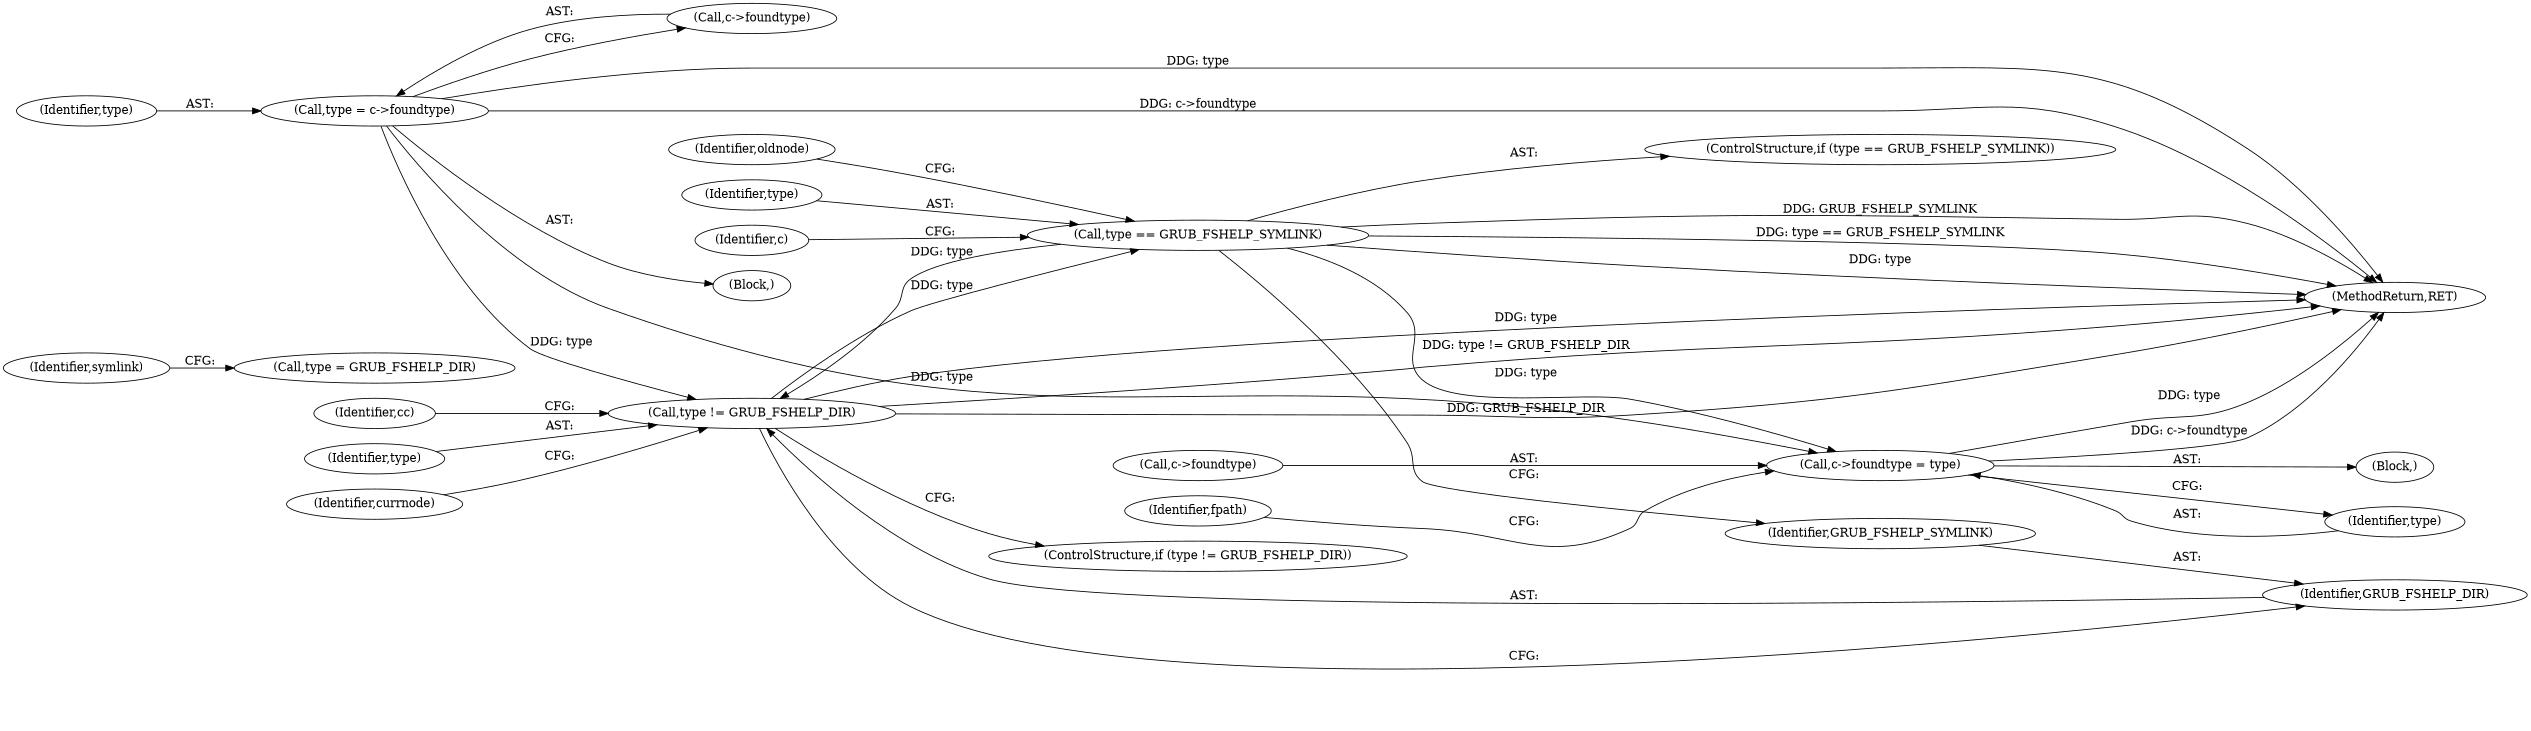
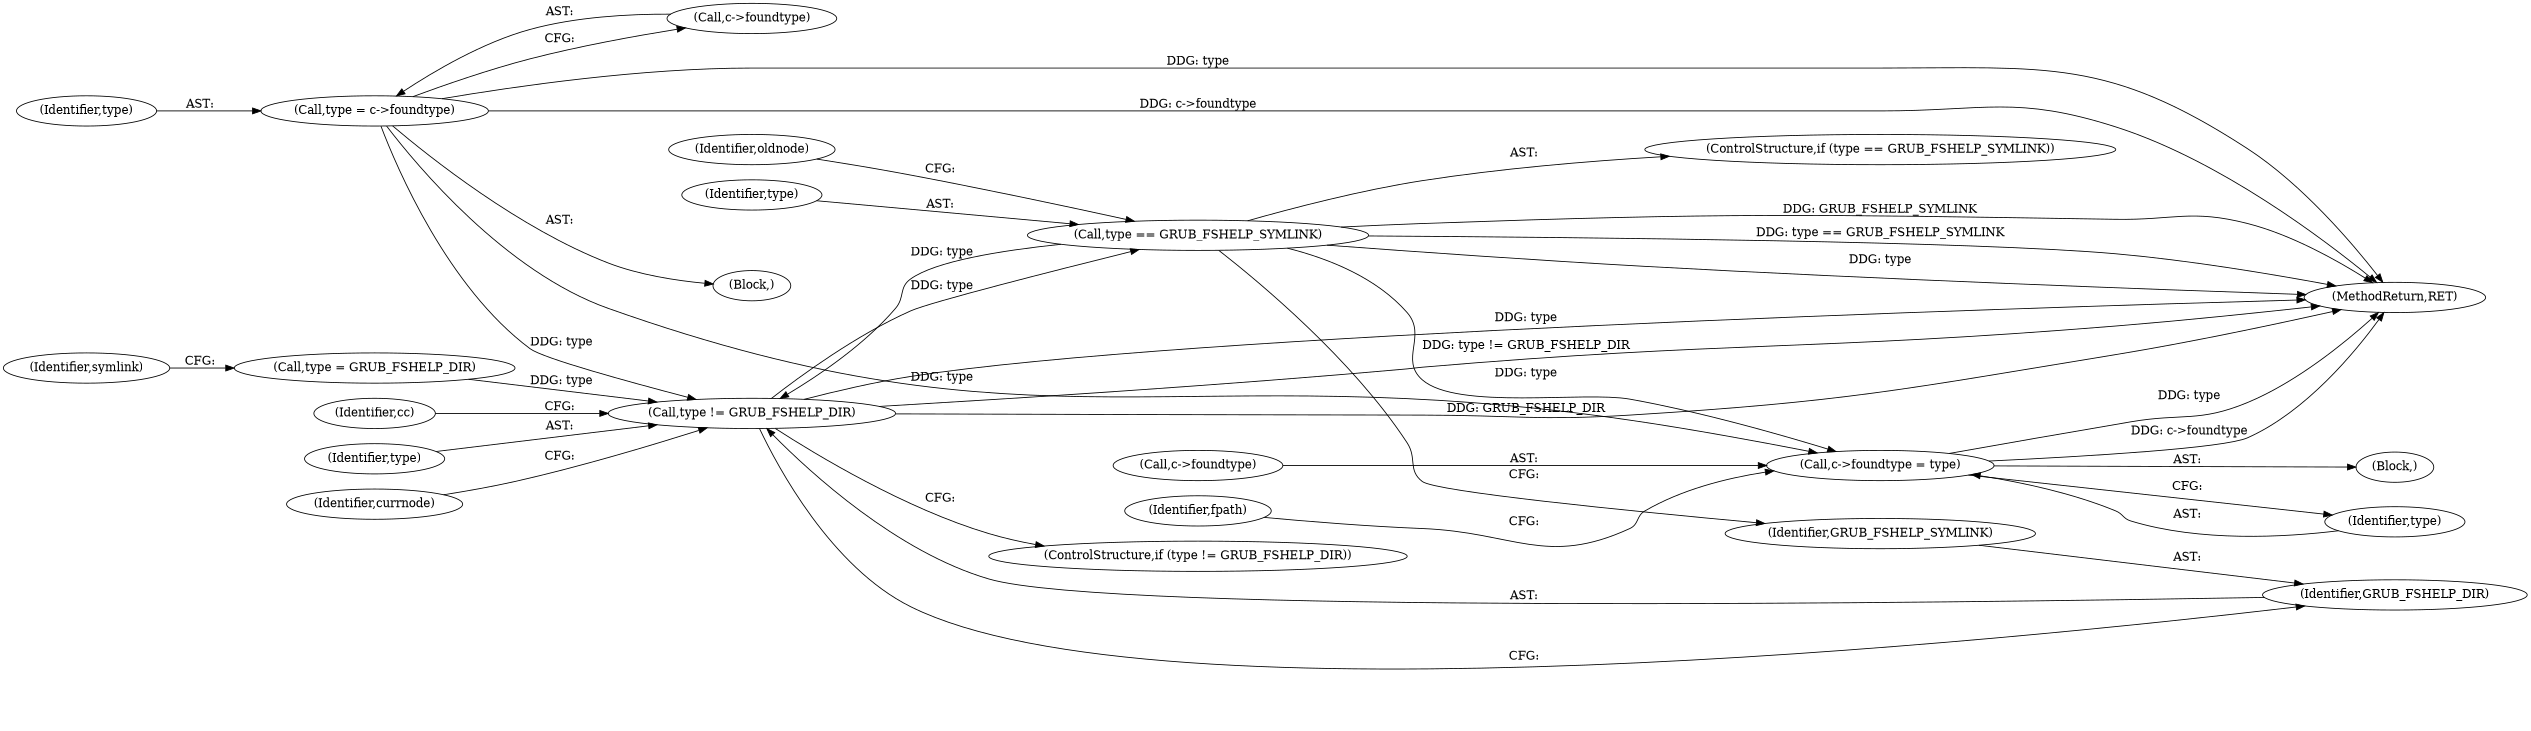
(752, 240) -> none
none -> (558, 390)
